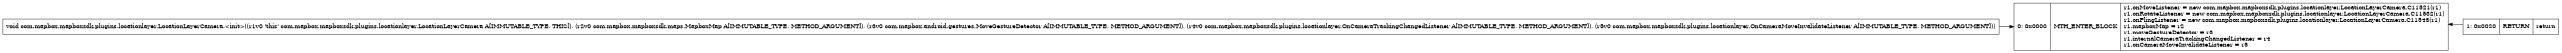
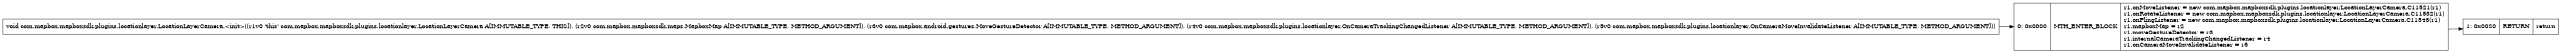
(2458, 24) -> (2454, 29)
